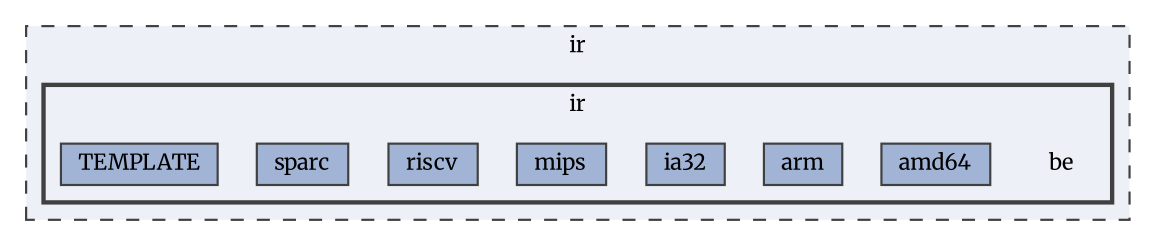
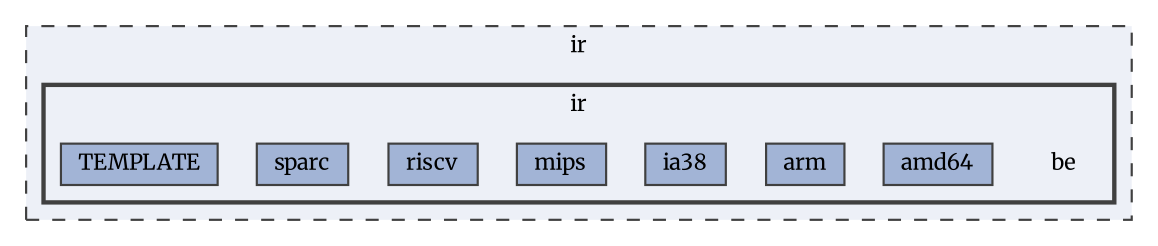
(686, 164) -> (686, 164)
